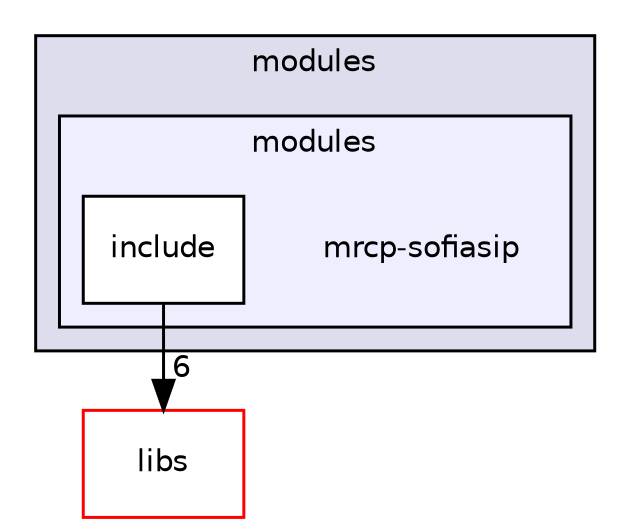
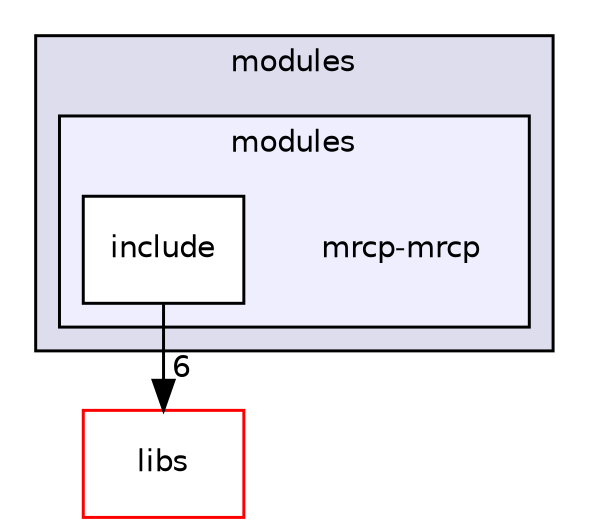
(422, 250) -> (401, 250)
